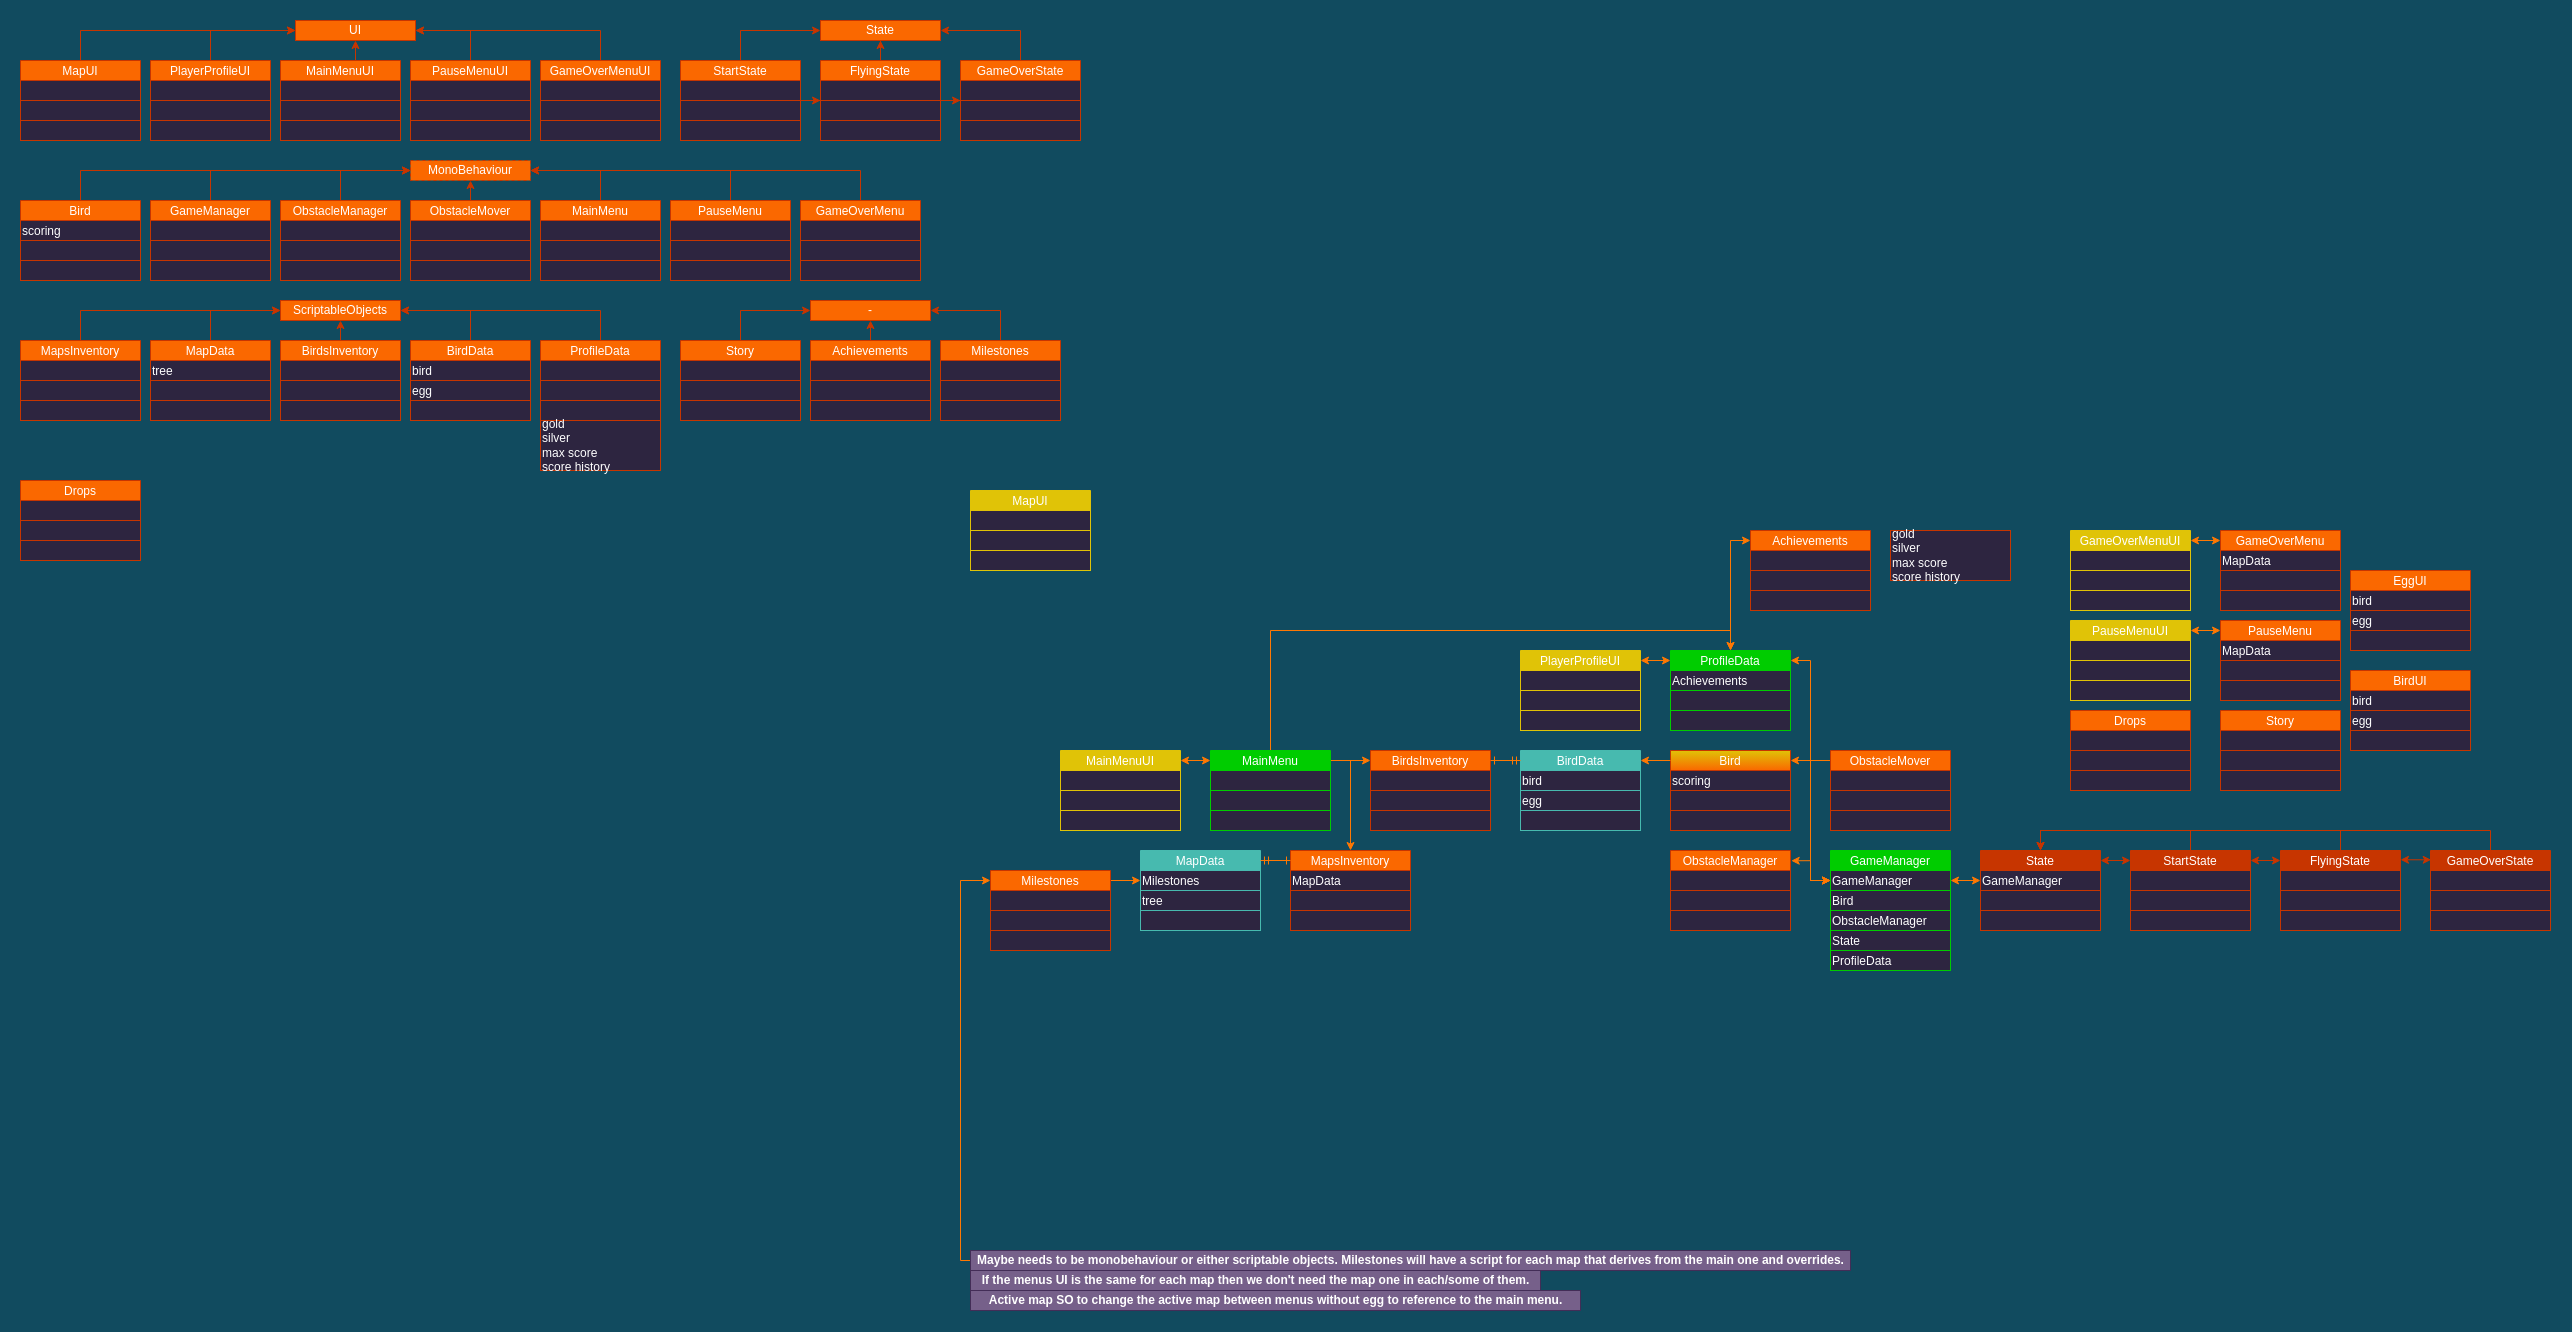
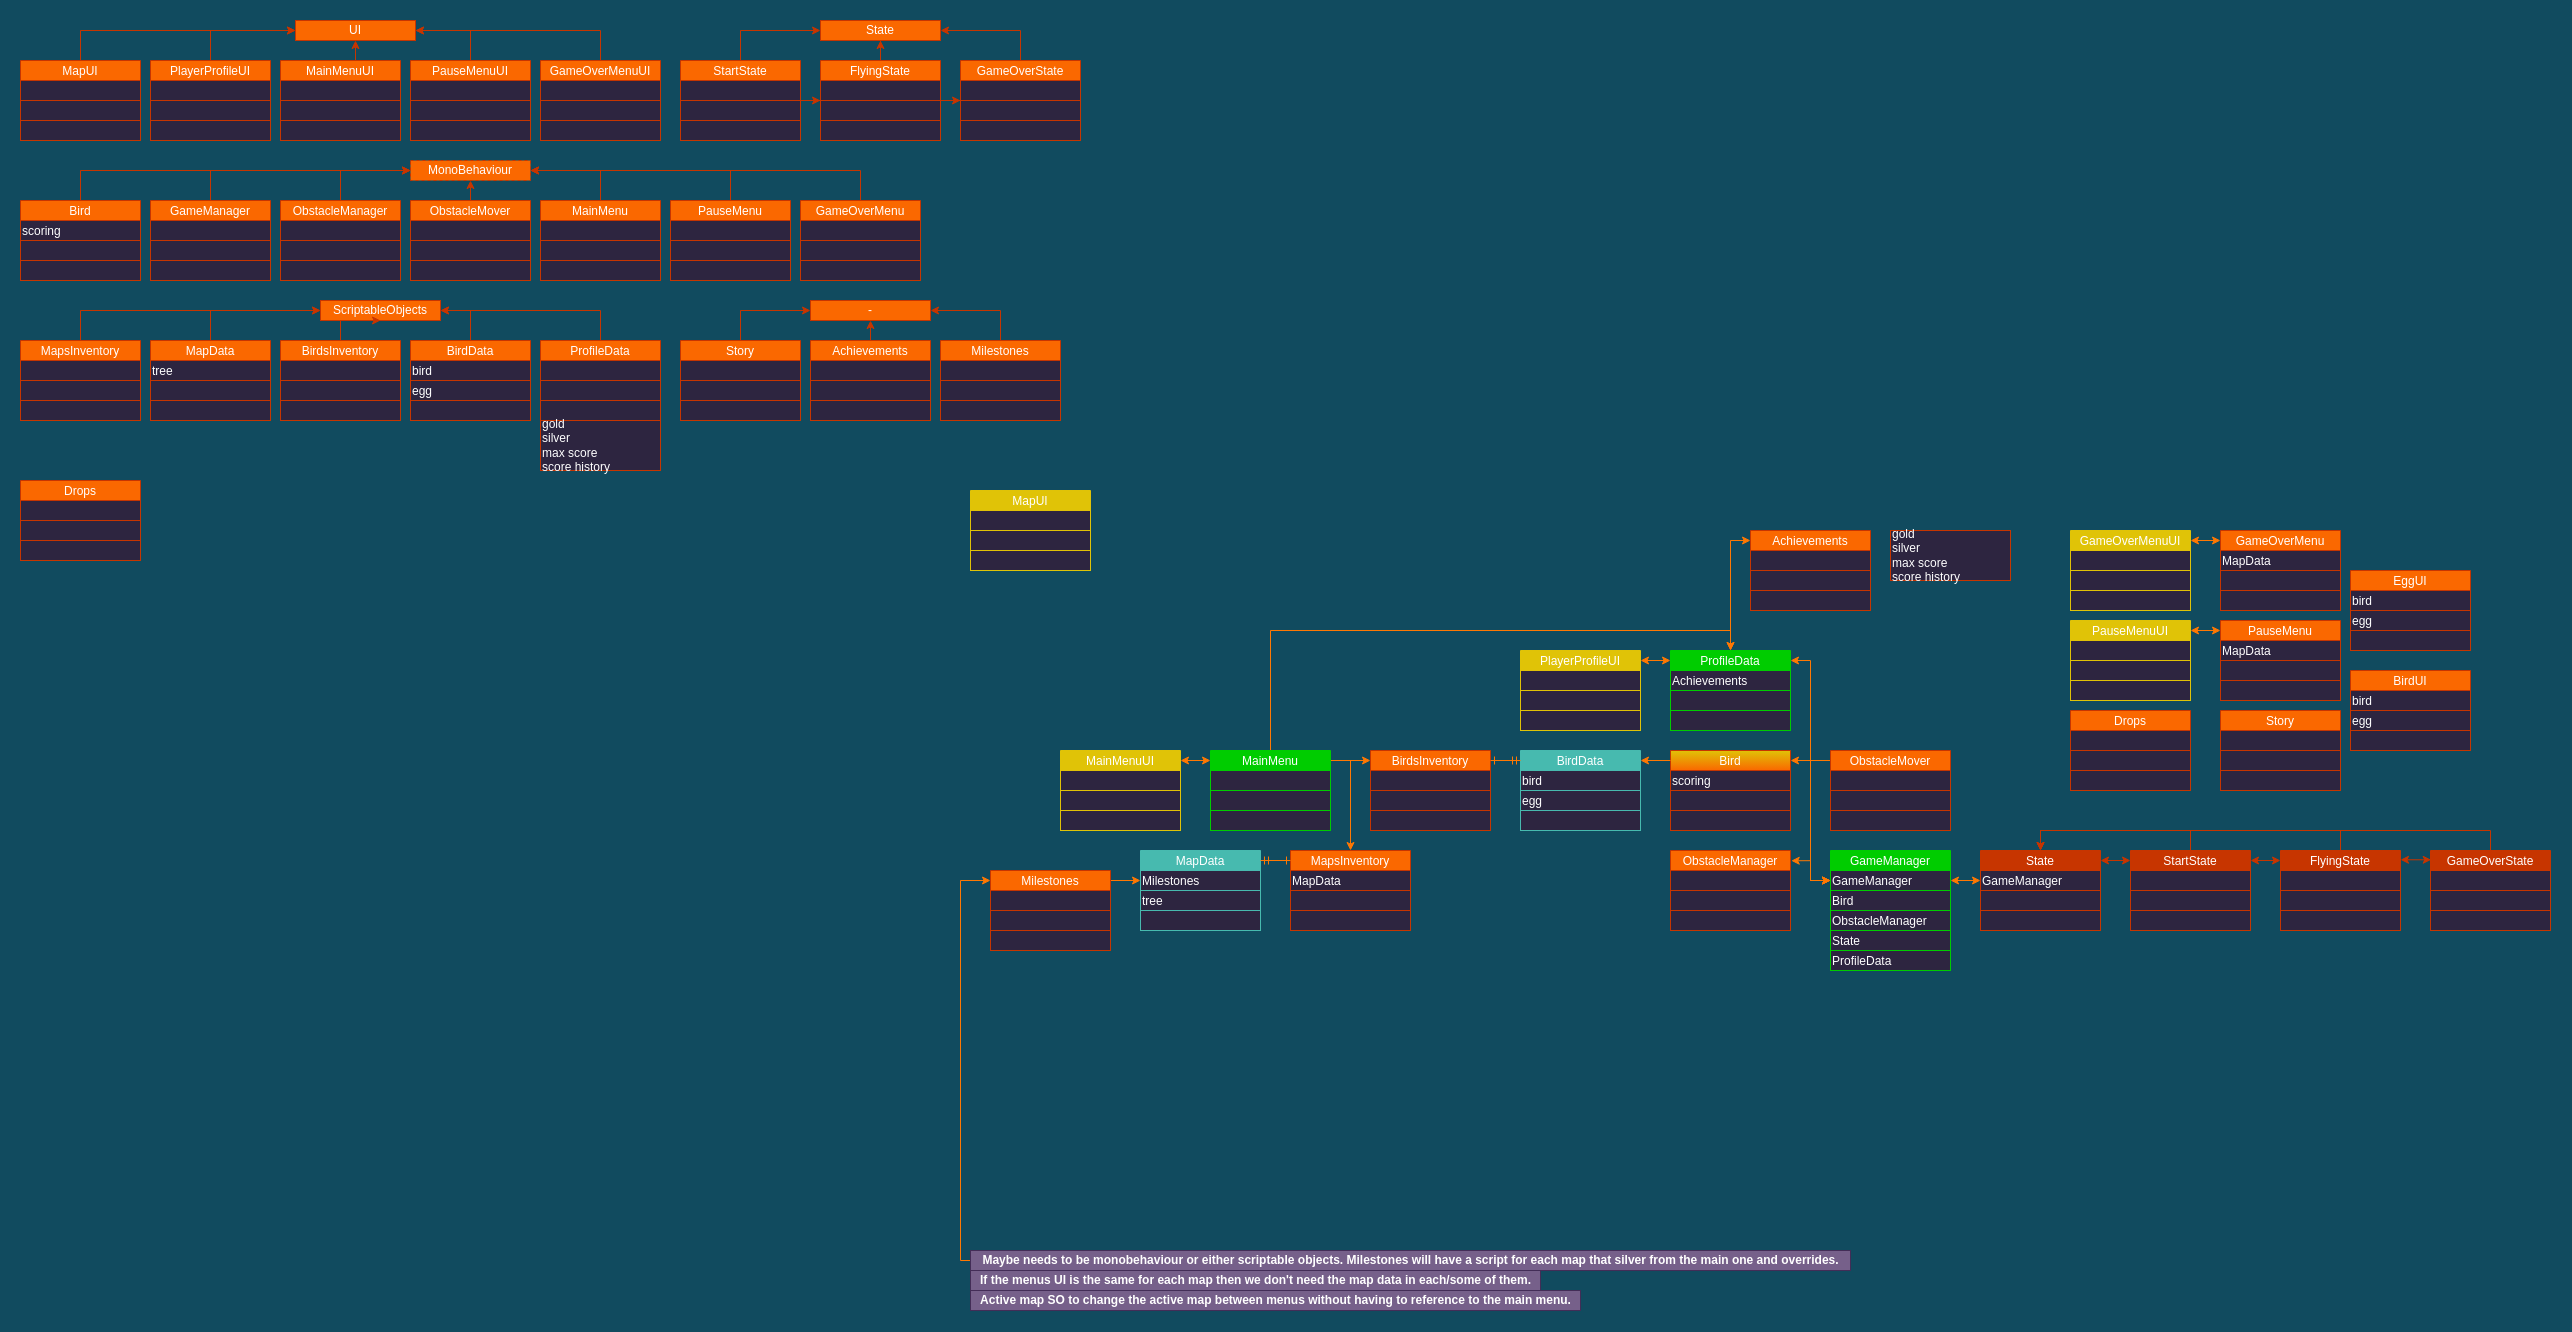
(341, 311) -> (381, 311)
(1411, 1261) -> (1411, 1261)
(1256, 1281) -> (1256, 1281)
(1276, 1301) -> (1276, 1301)
